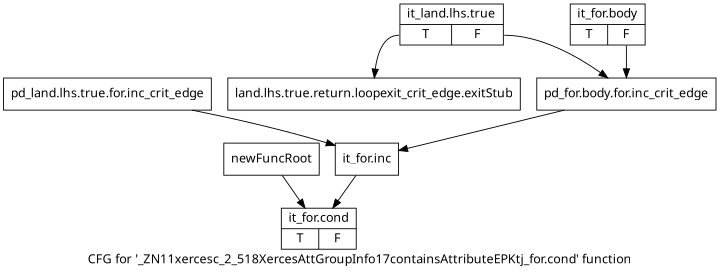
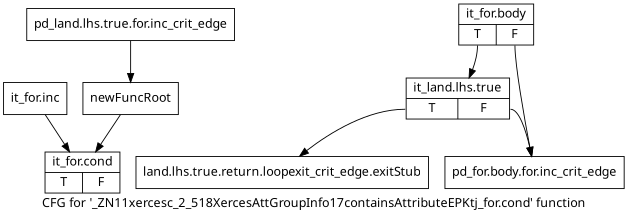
none -> (476, 58)
(260, 125) -> (131, 57)
(486, 129) -> none
